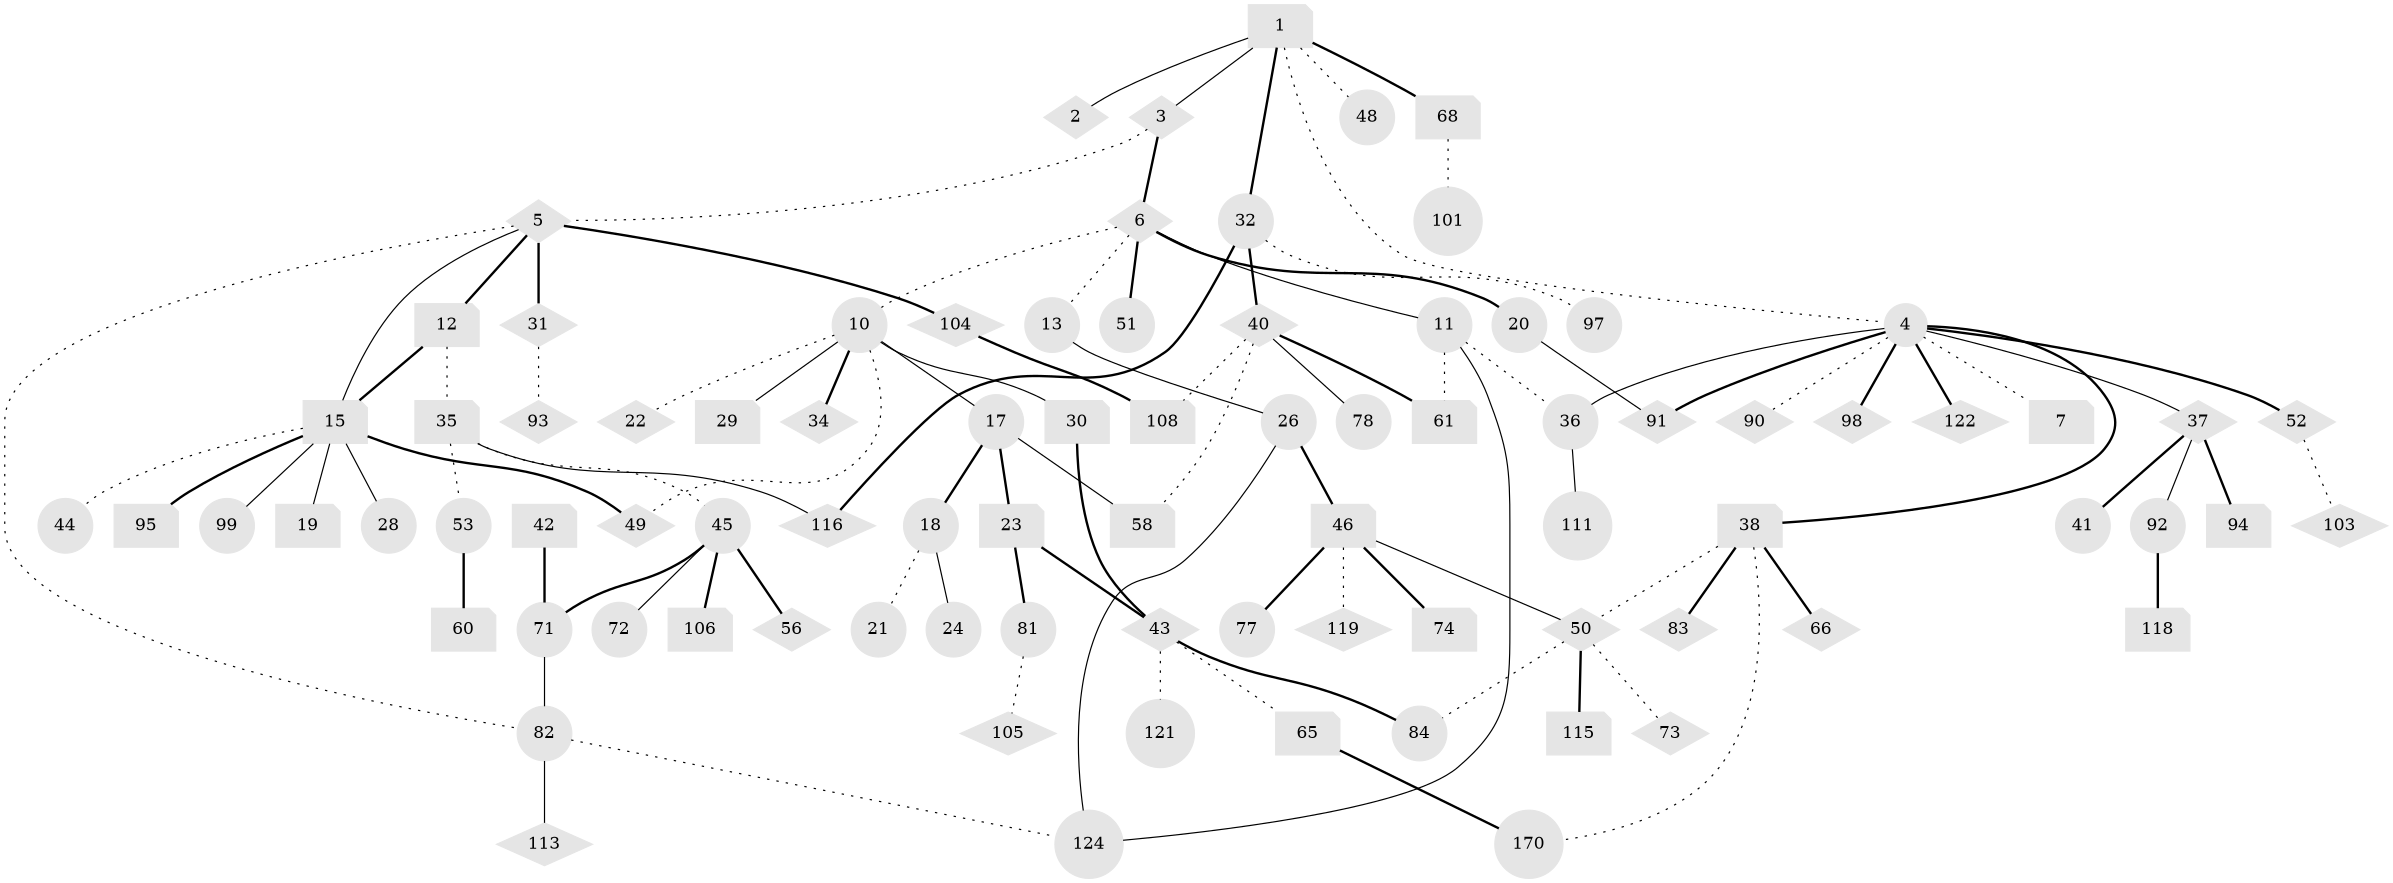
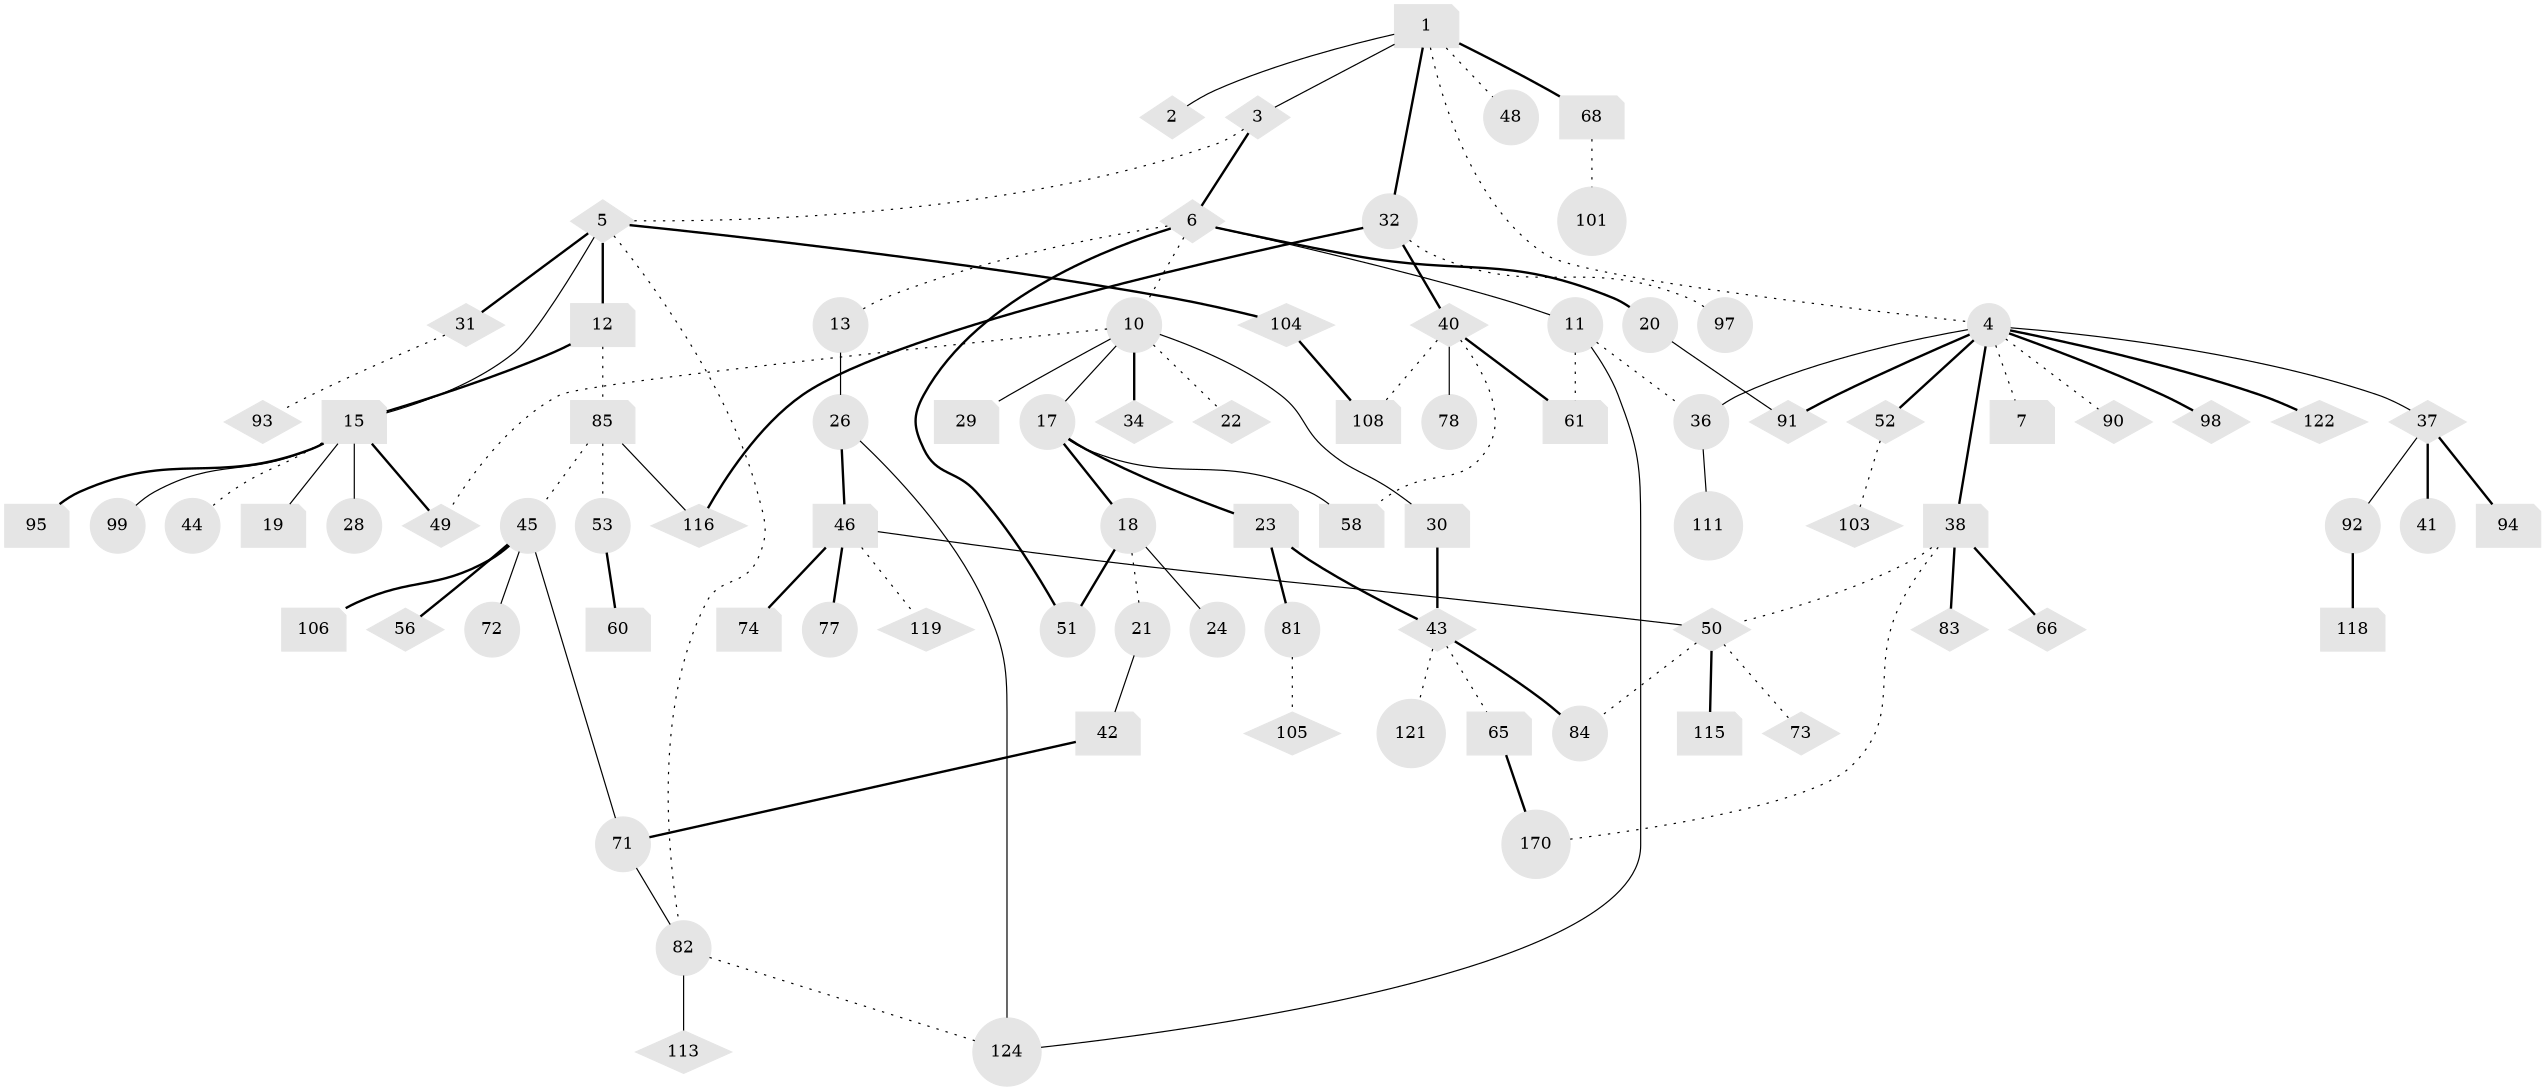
(447, 422) -> (603, 422)
none -> (1098, 578)
(636, 581) -> (575, 685)
none -> (1125, 684)
